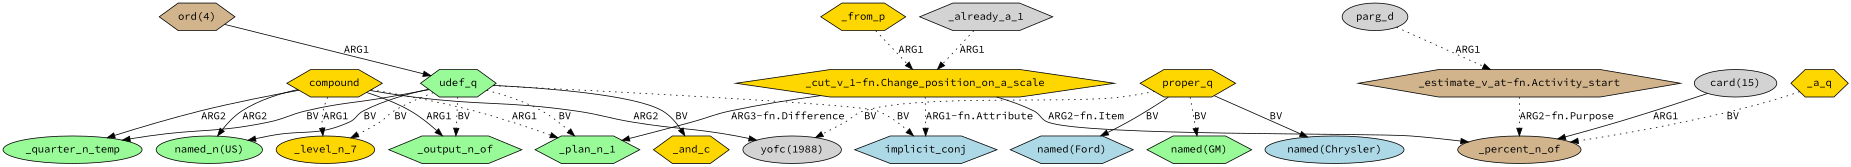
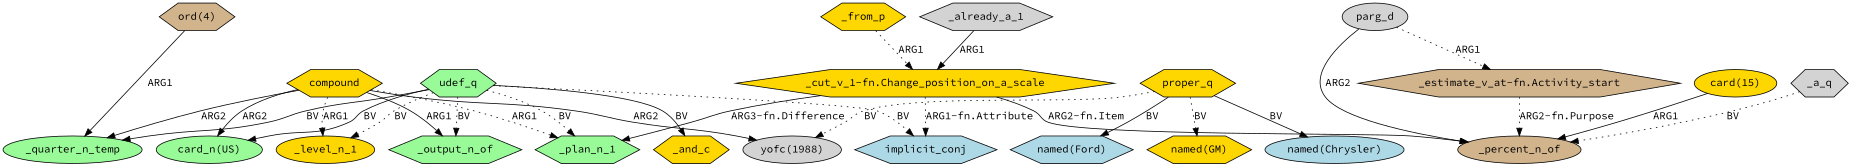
(958, 47) -> (958, 47)
(324, 49) -> (137, 81)
(1736, 83) -> (1736, 83)
(1820, 83) -> (1820, 83)
none -> (1350, 113)
(209, 150) -> (209, 150)
(325, 150) -> (325, 150)
(1199, 150) -> (1199, 150)
